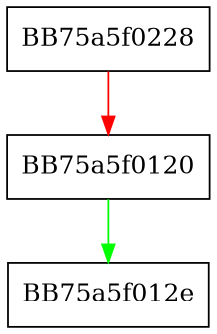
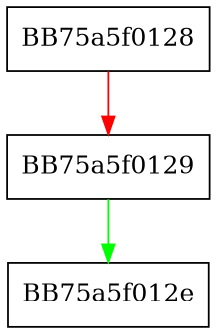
(108, 39) -> (108, 39)
(108, 167) -> (108, 167)
